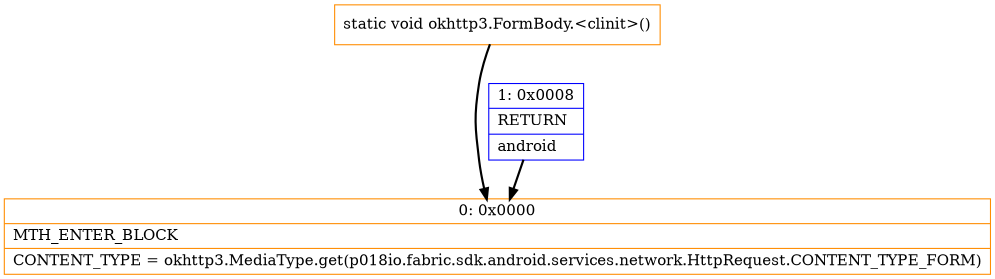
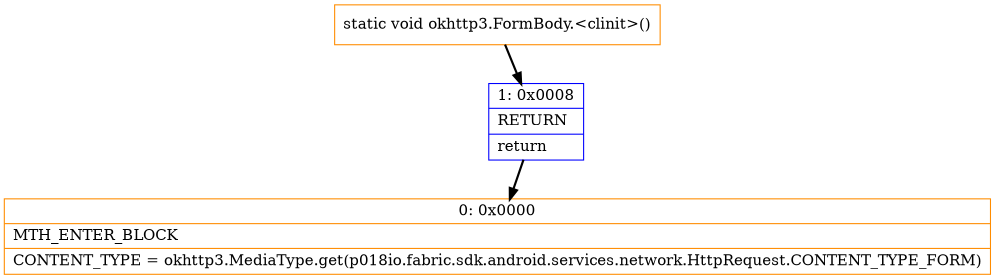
(476, 116) -> (511, 59)
(527, 147) -> (522, 147)
